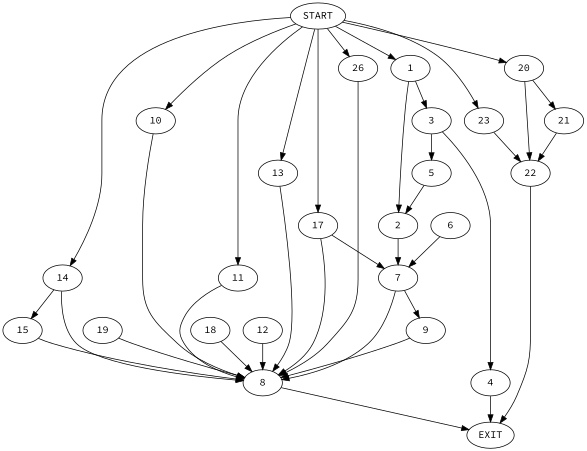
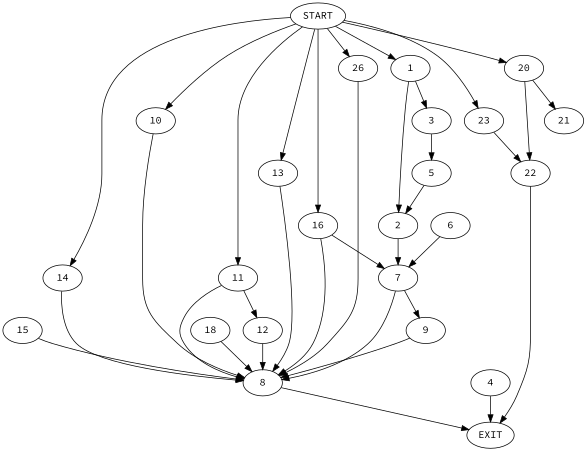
(549, 144) -> none
(318, 226) -> (318, 226)
(491, 240) -> none
(45, 301) -> none
none -> (249, 301)
(103, 330) -> none
